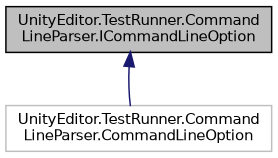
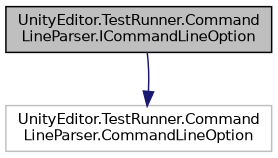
(129, 86) -> (149, 72)
